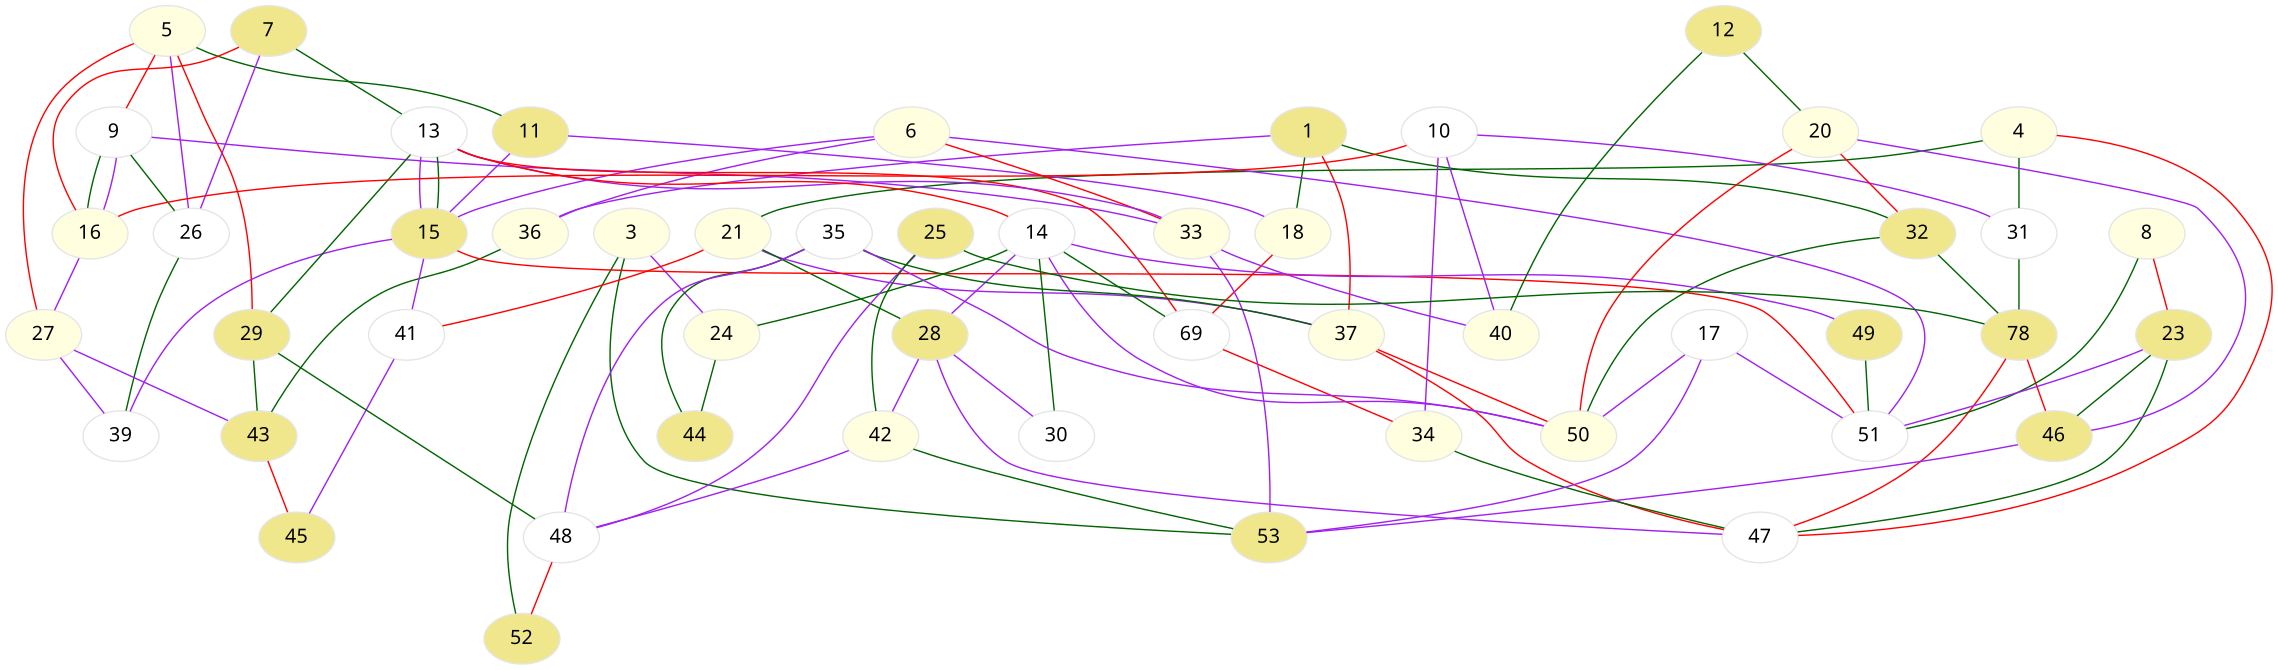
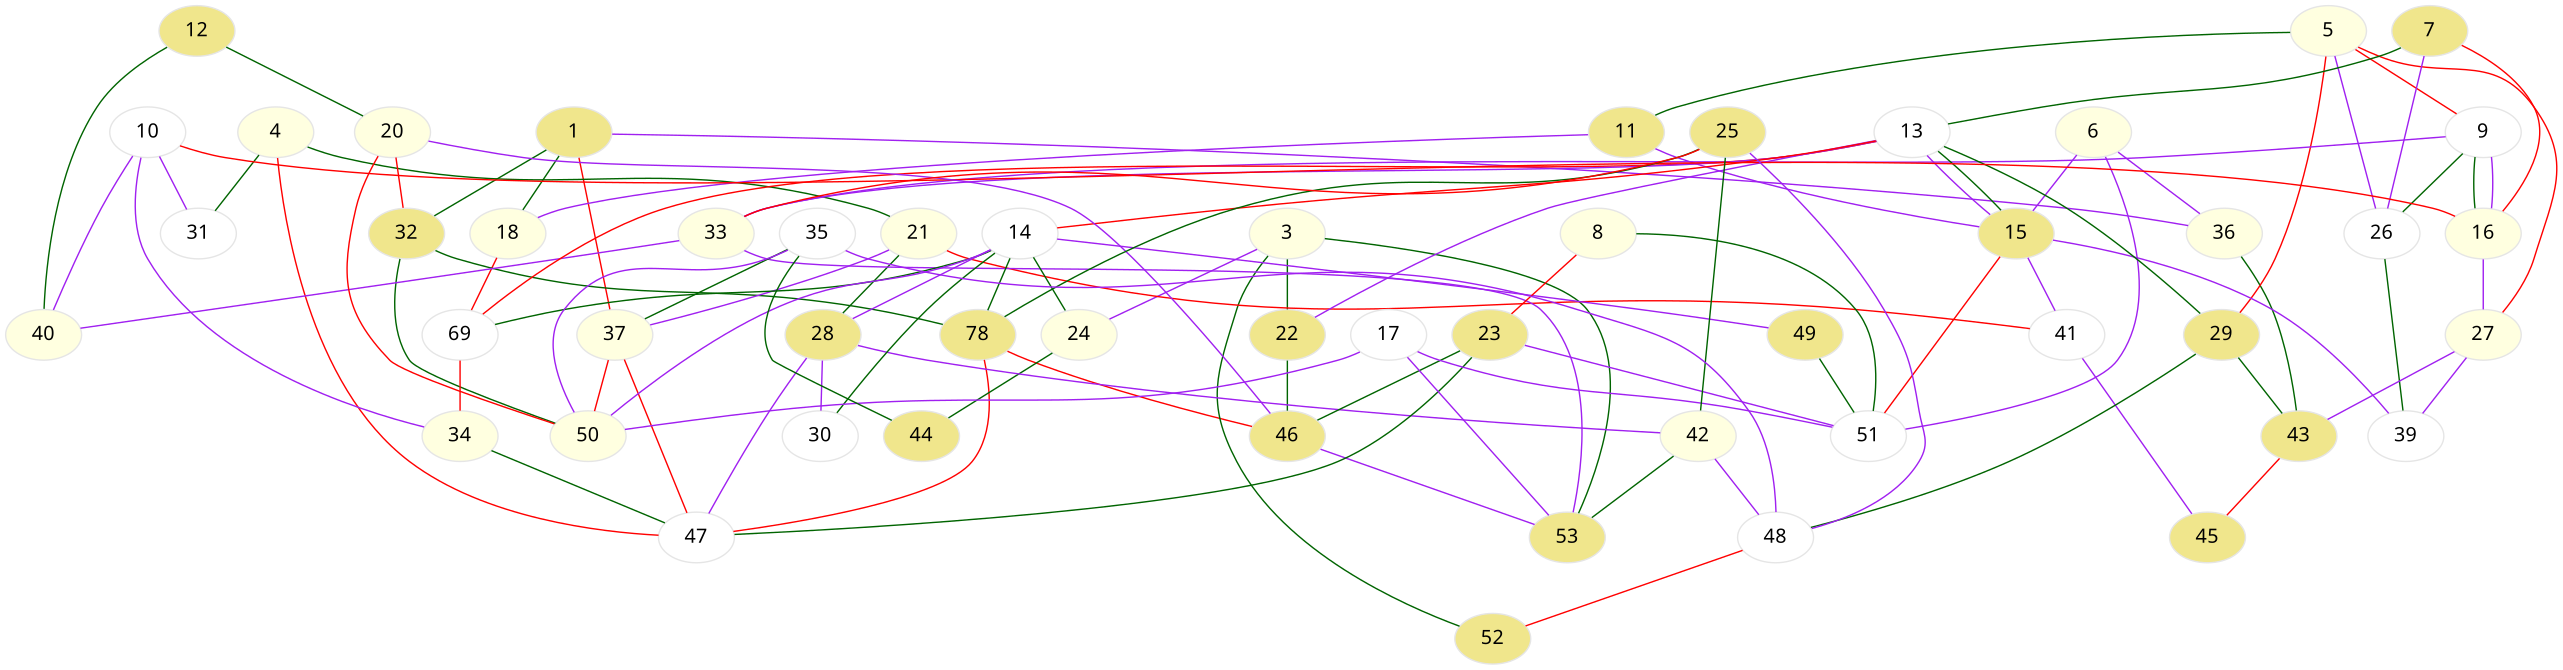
(1081, 189) -> (1222, 183)
(2019, 284) -> (996, 291)
none -> (1287, 335)
